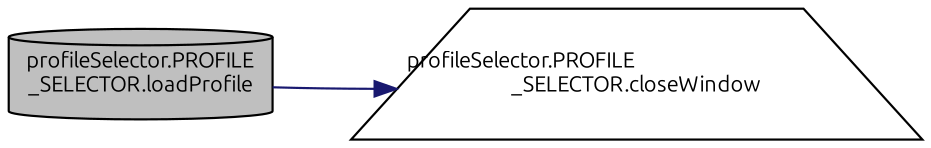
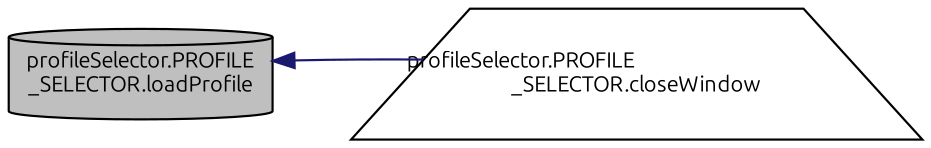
(324, 88) -> (359, 60)
